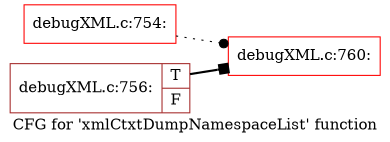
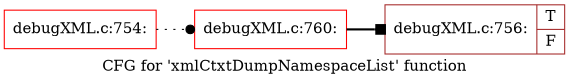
(204, 72) -> (360, 29)
